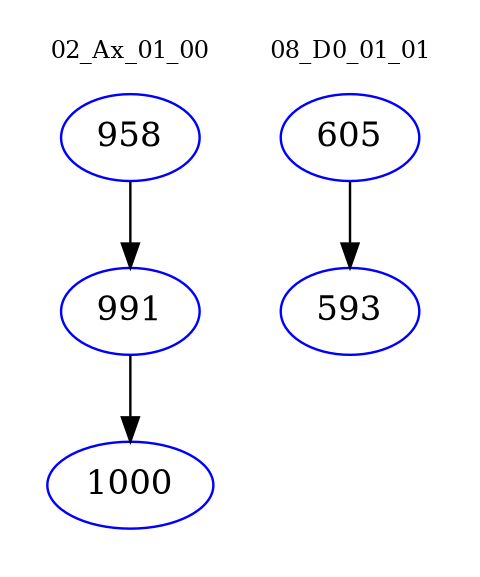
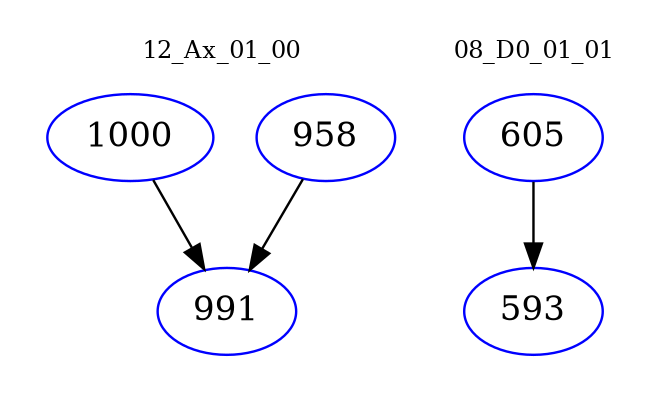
(130, 52) -> (222, 52)
(130, 386) -> (173, 214)
